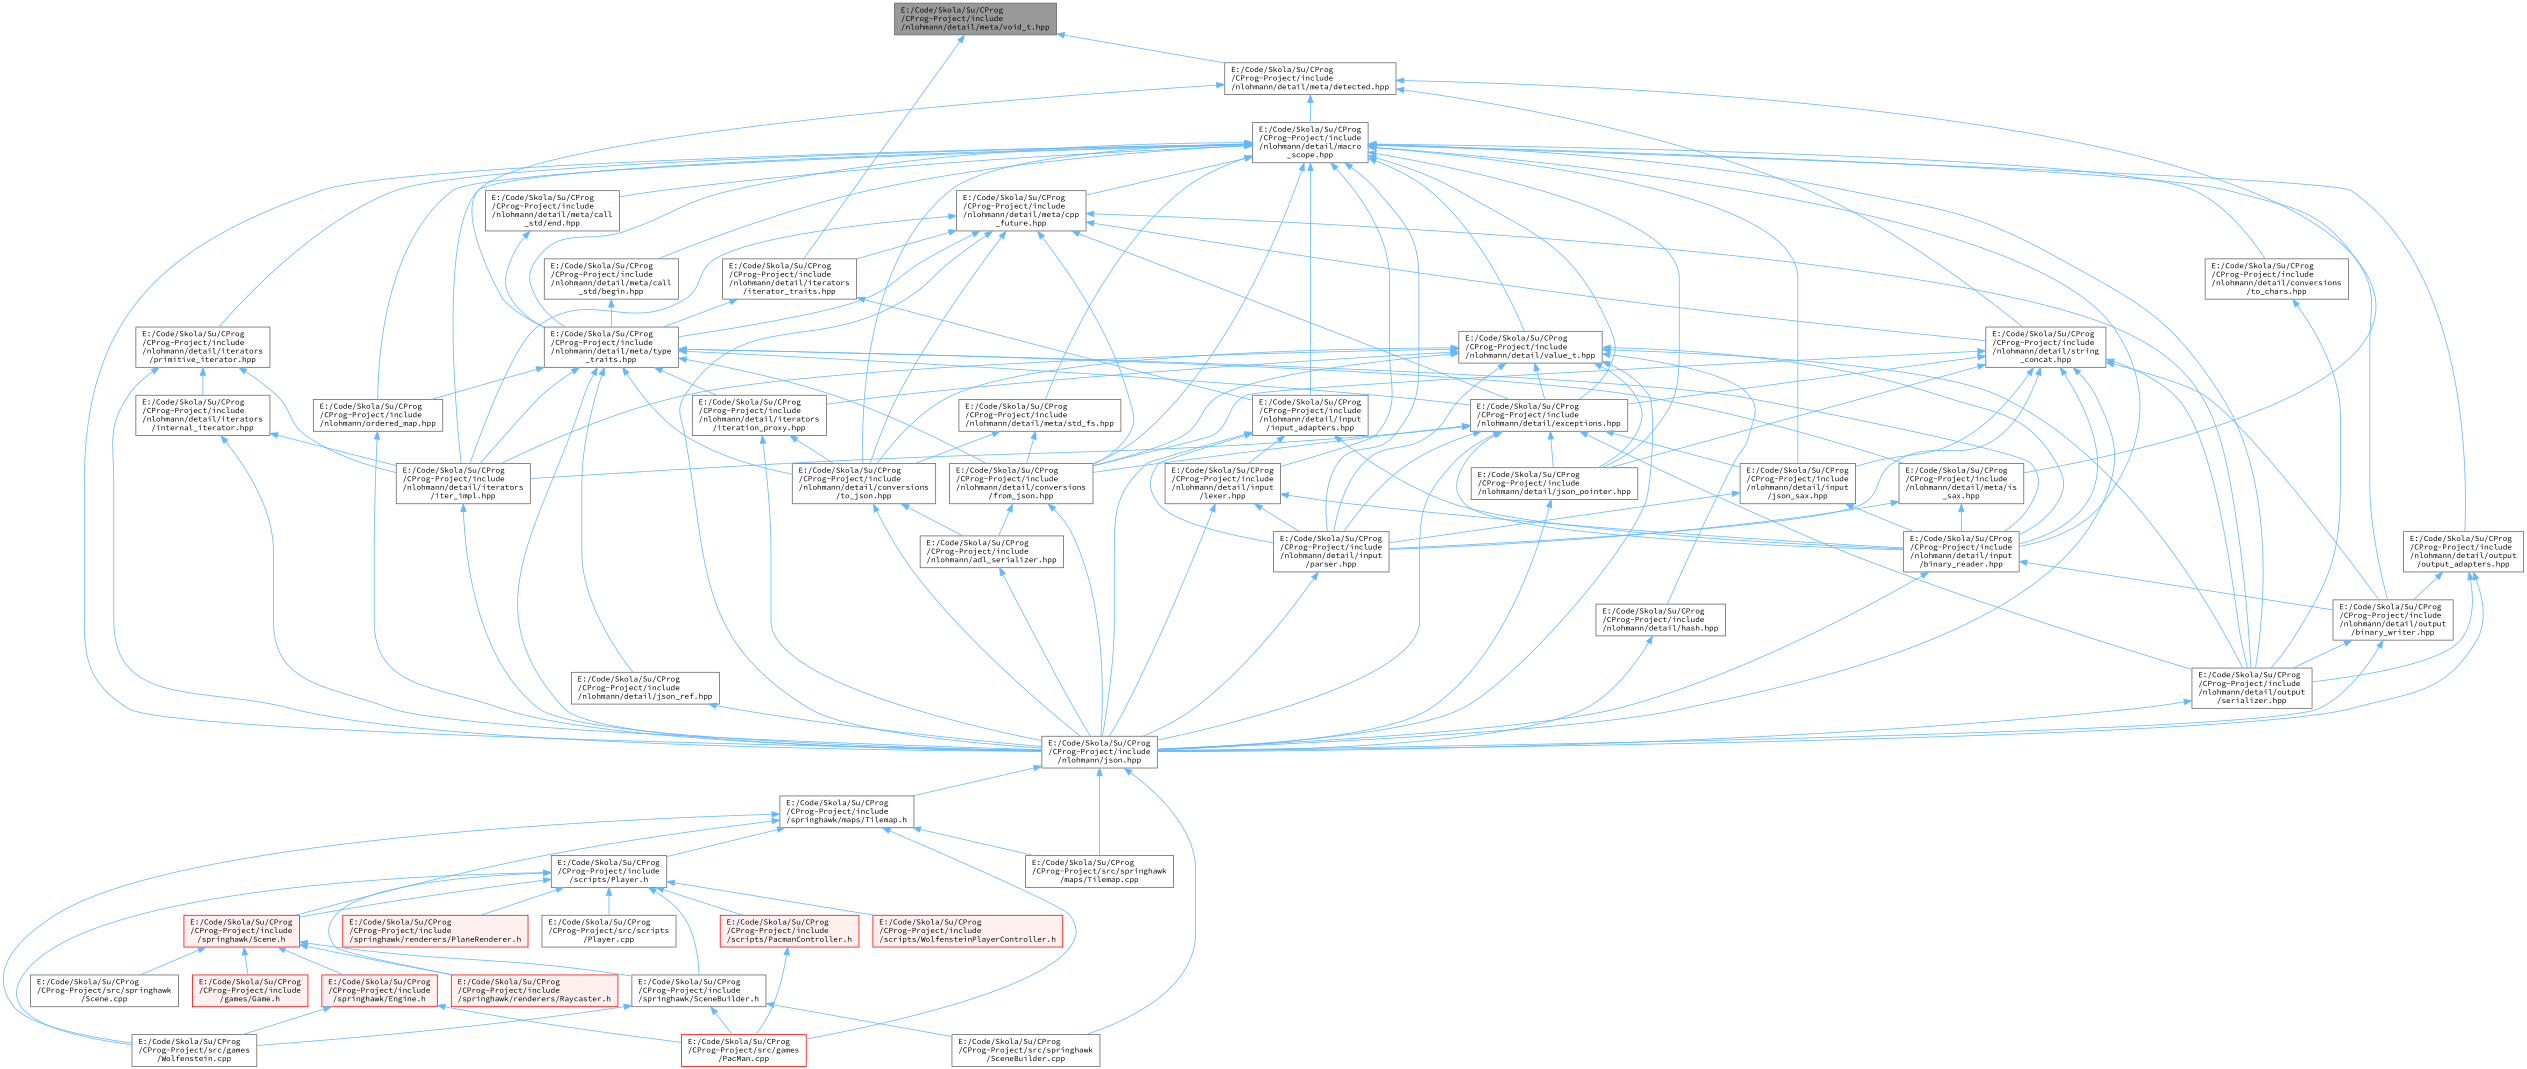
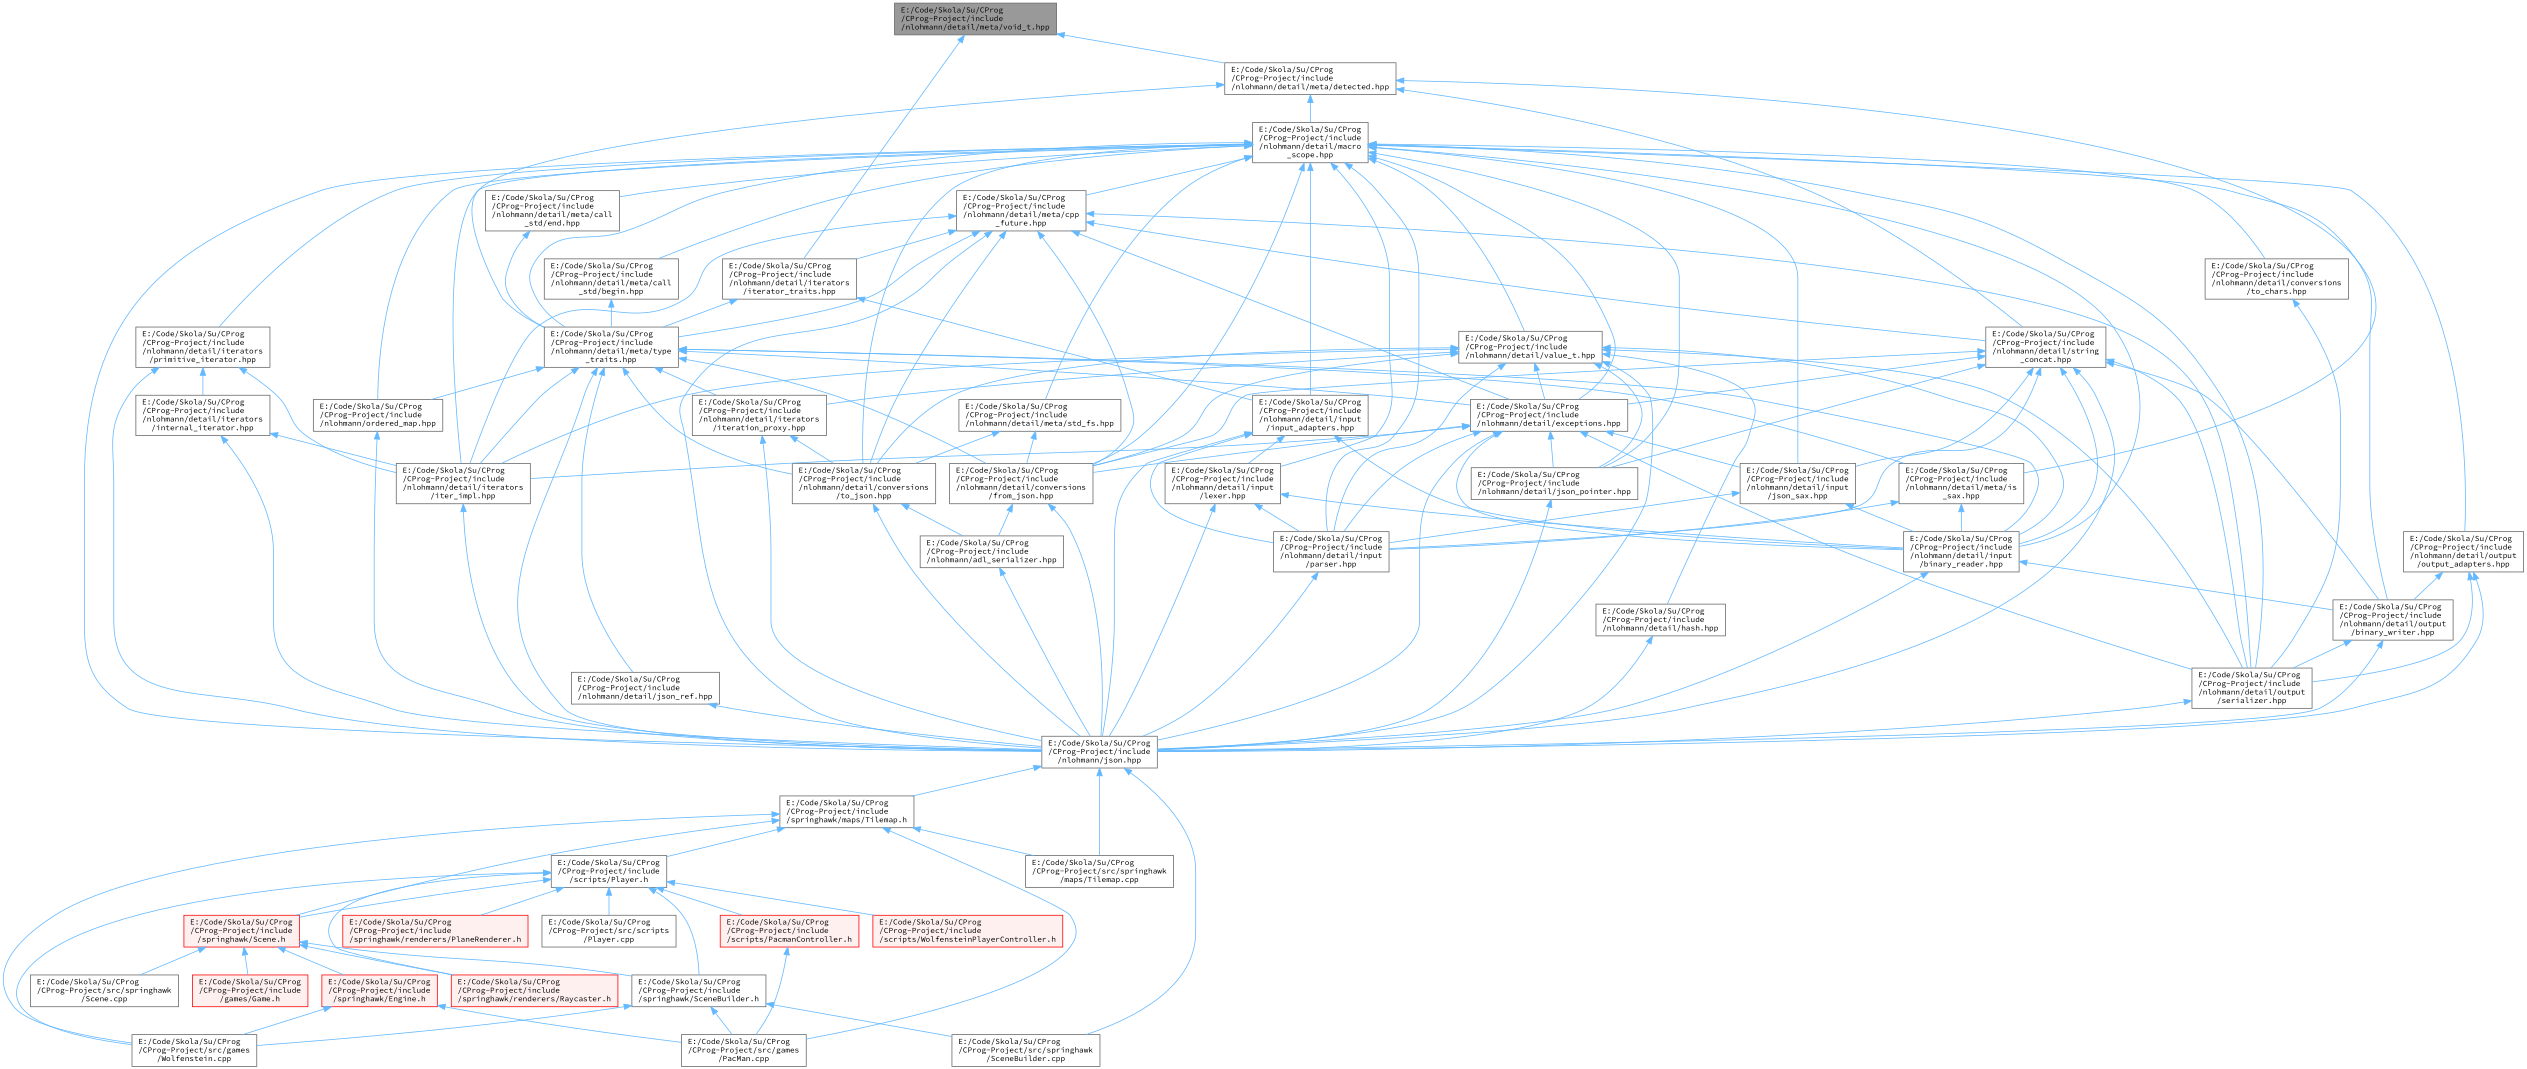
(744, 1051) -> (744, 1051)
